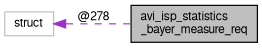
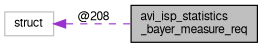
(92, 17) -> (92, 17)
